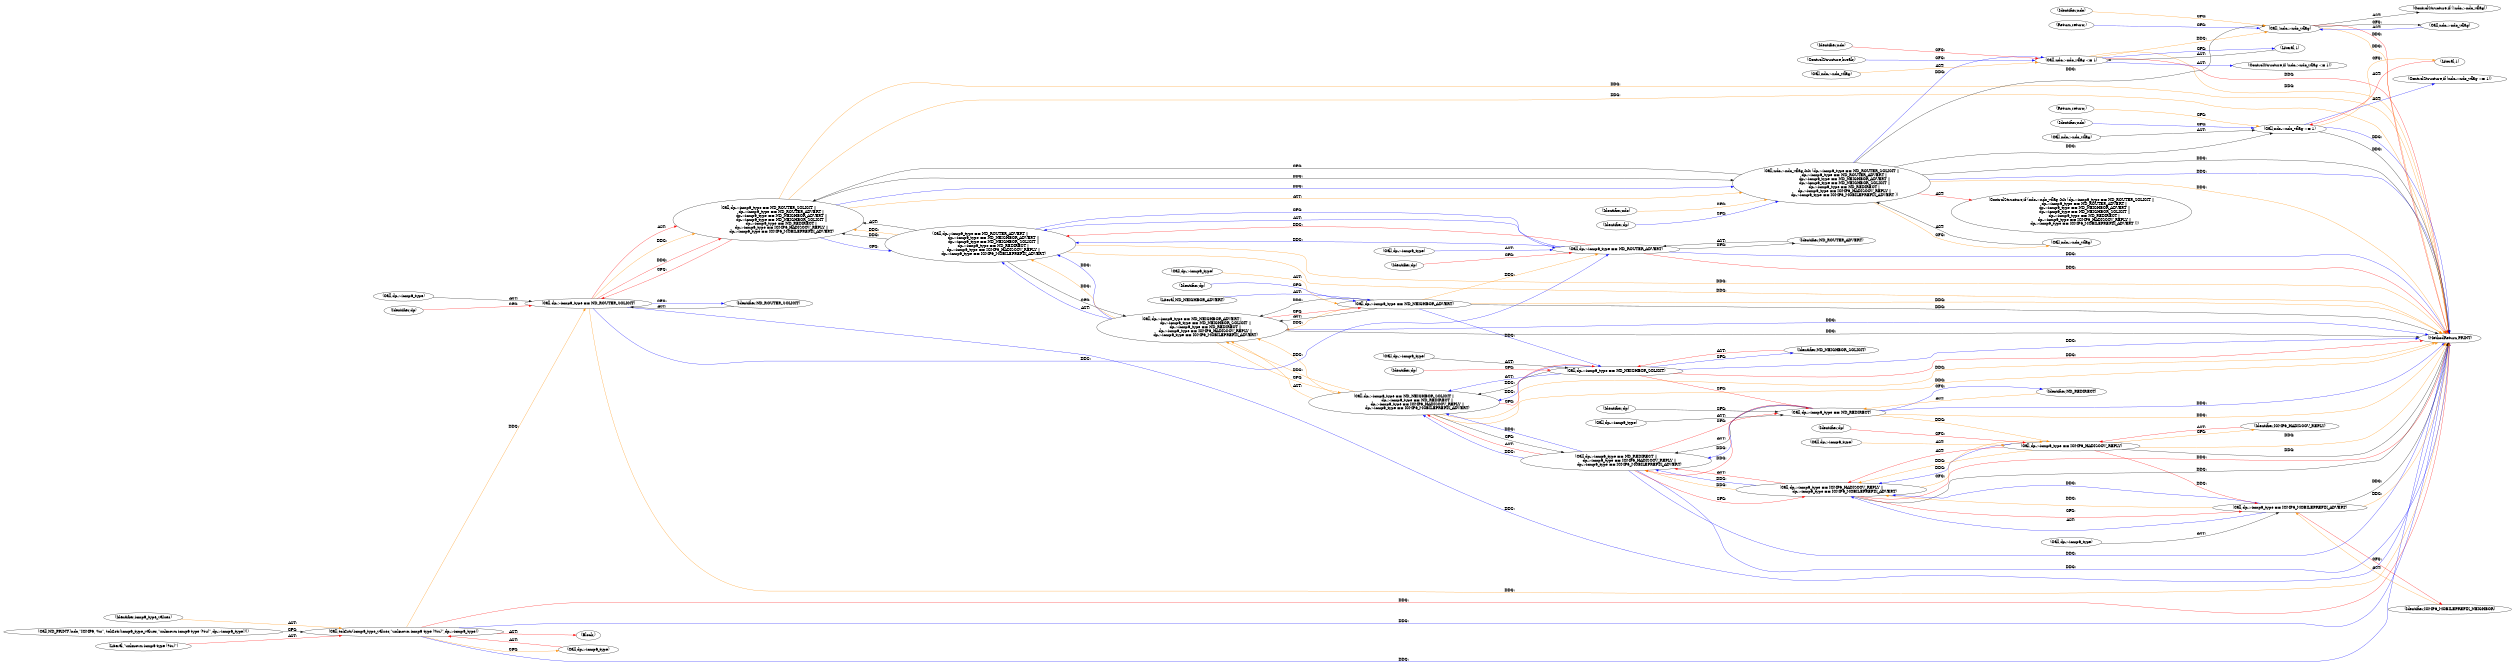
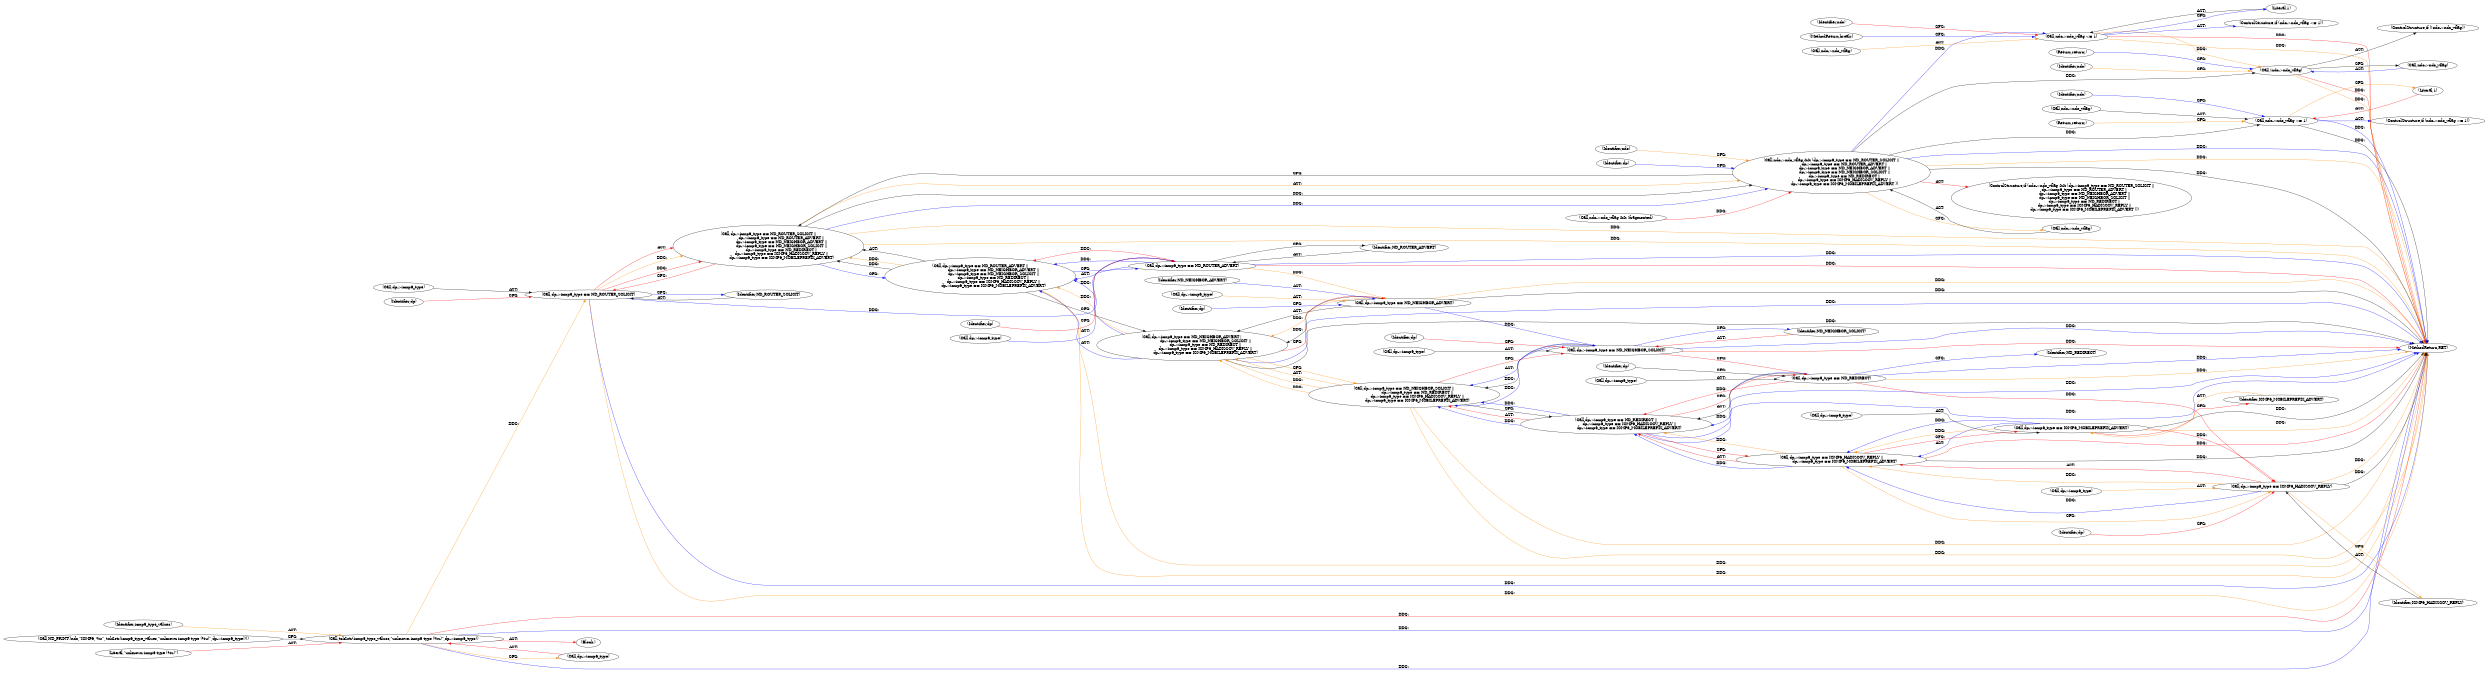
(1831, 60) -> (1831, 37)
none -> (1616, 218)
(1509, 277) -> (1316, 280)
(1192, 300) -> (1192, 280)
(2450, 338) -> (2428, 348)
(1953, 400) -> none
(1962, 426) -> (2078, 400)
(2172, 432) -> (2348, 552)
(2176, 475) -> (2215, 443)
(2450, 609) -> (2281, 400)
